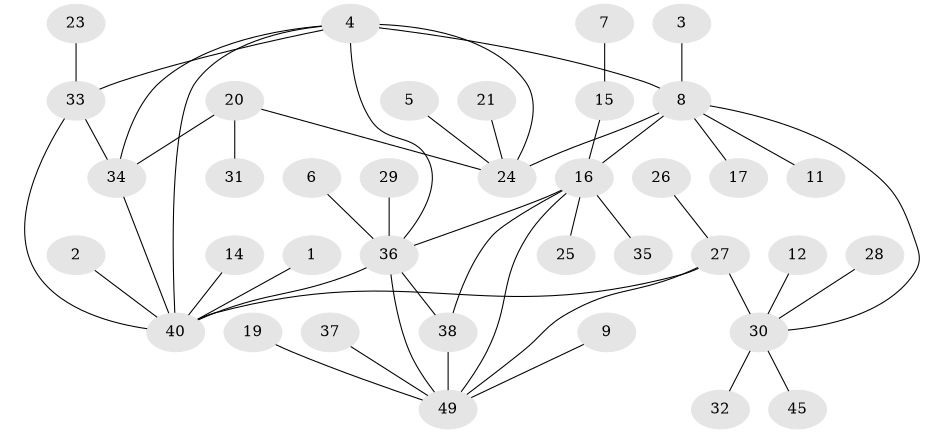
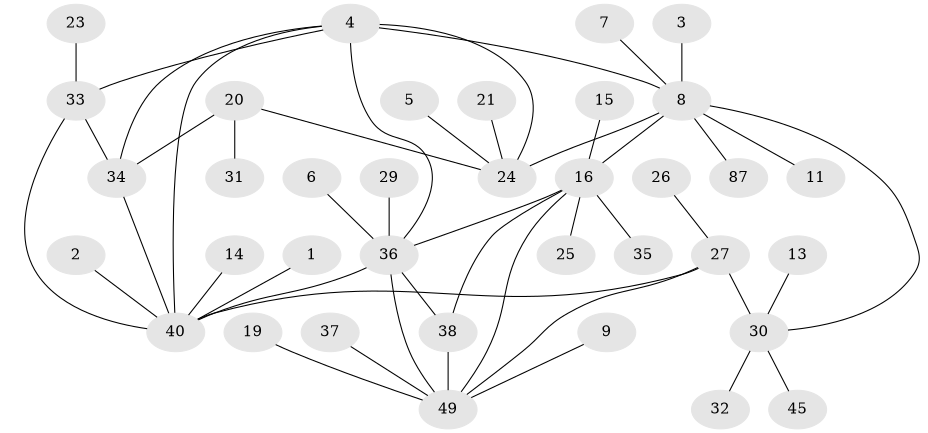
(605, 62) -> (643, 62)
(739, 178) -> (739, 178)
(798, 255) -> (798, 255)
(875, 255) -> none
